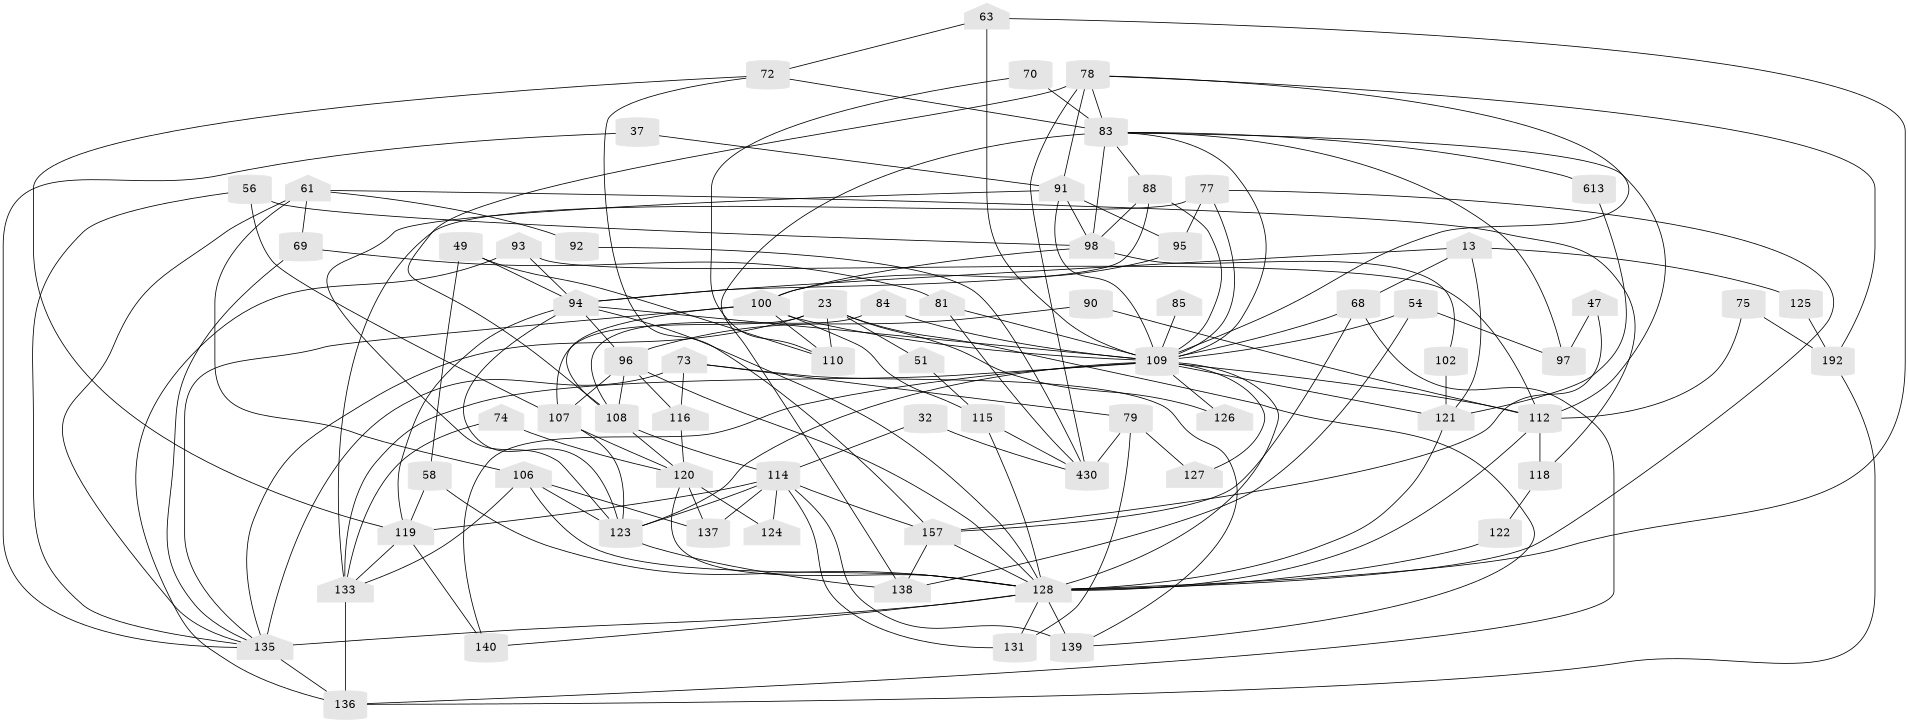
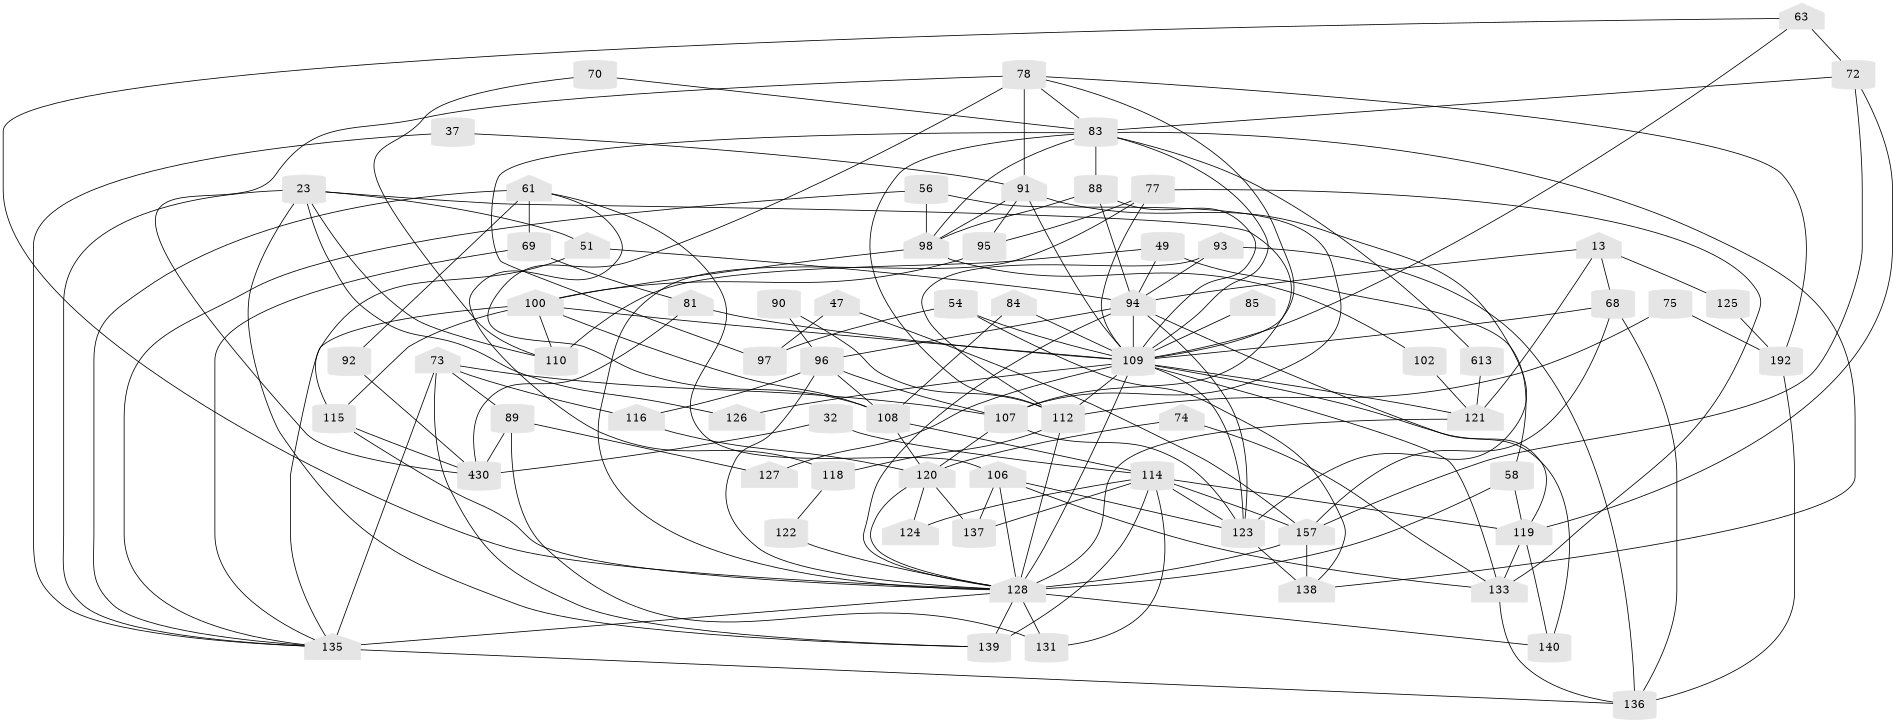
none -> (923, 276)
none -> (683, 388)
(1131, 419) -> (513, 419)
